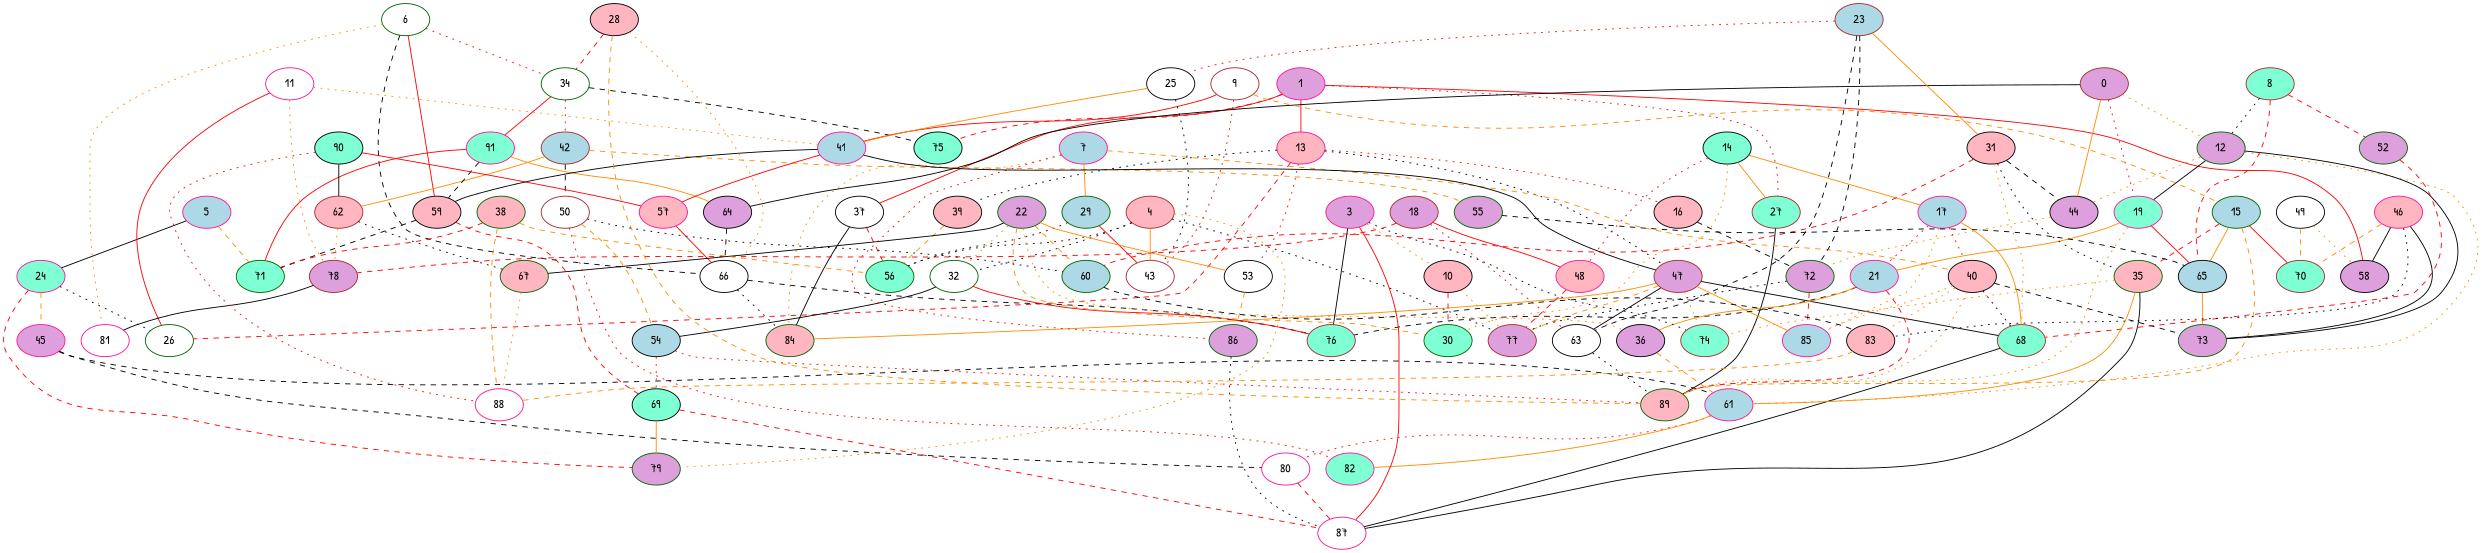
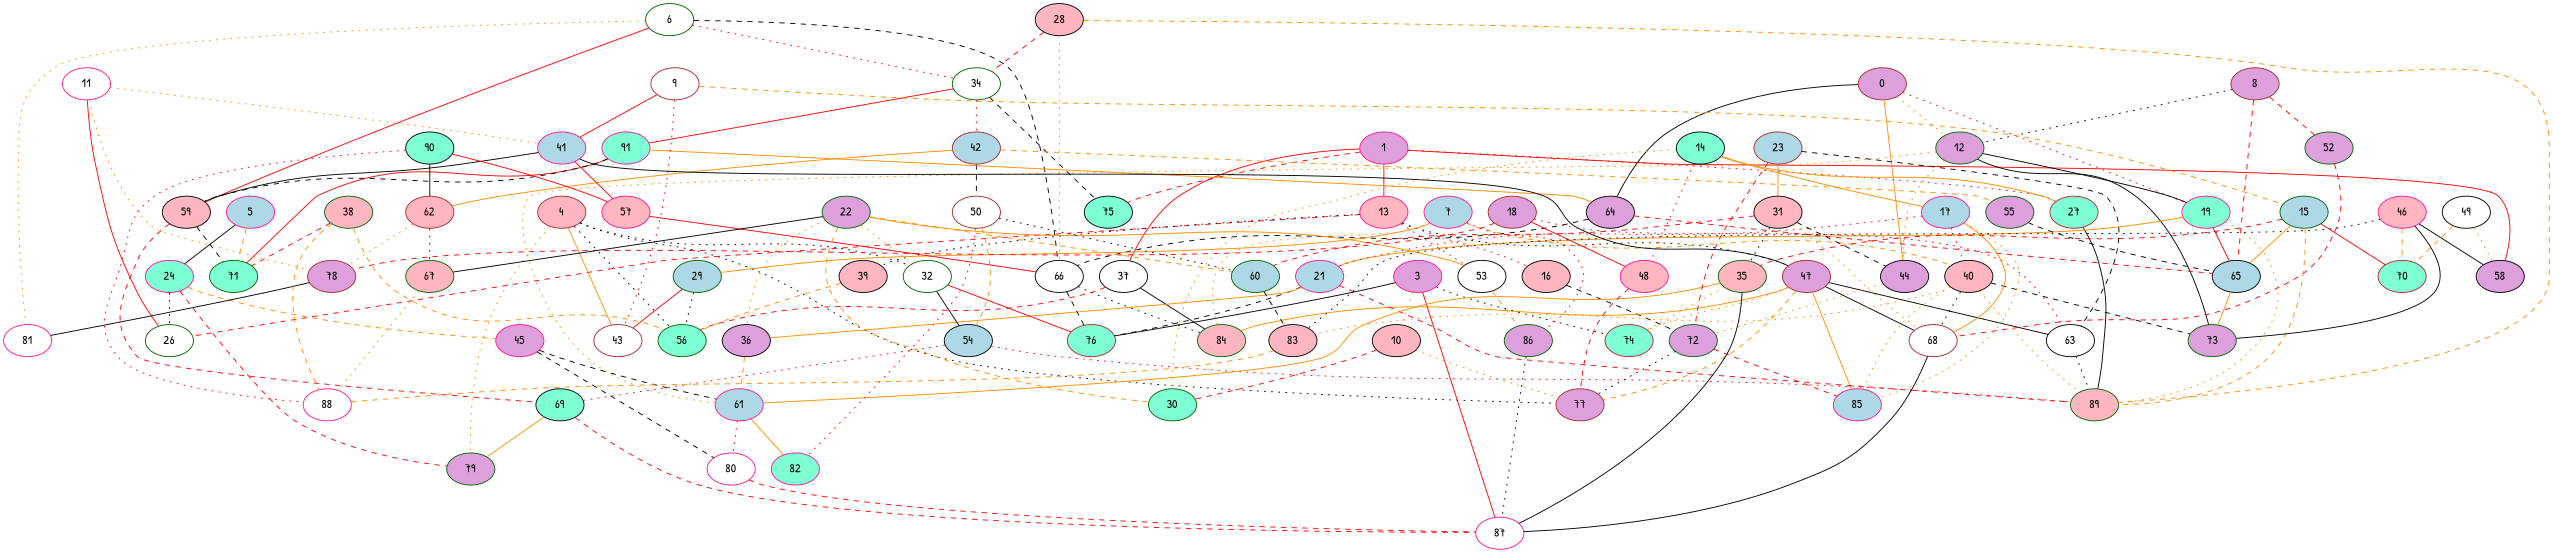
(1171, 84) -> none
(2270, 84) -> (2255, 84)
(1854, 152) -> (1711, 259)
none -> (2024, 256)
(2021, 341) -> (1933, 341)
